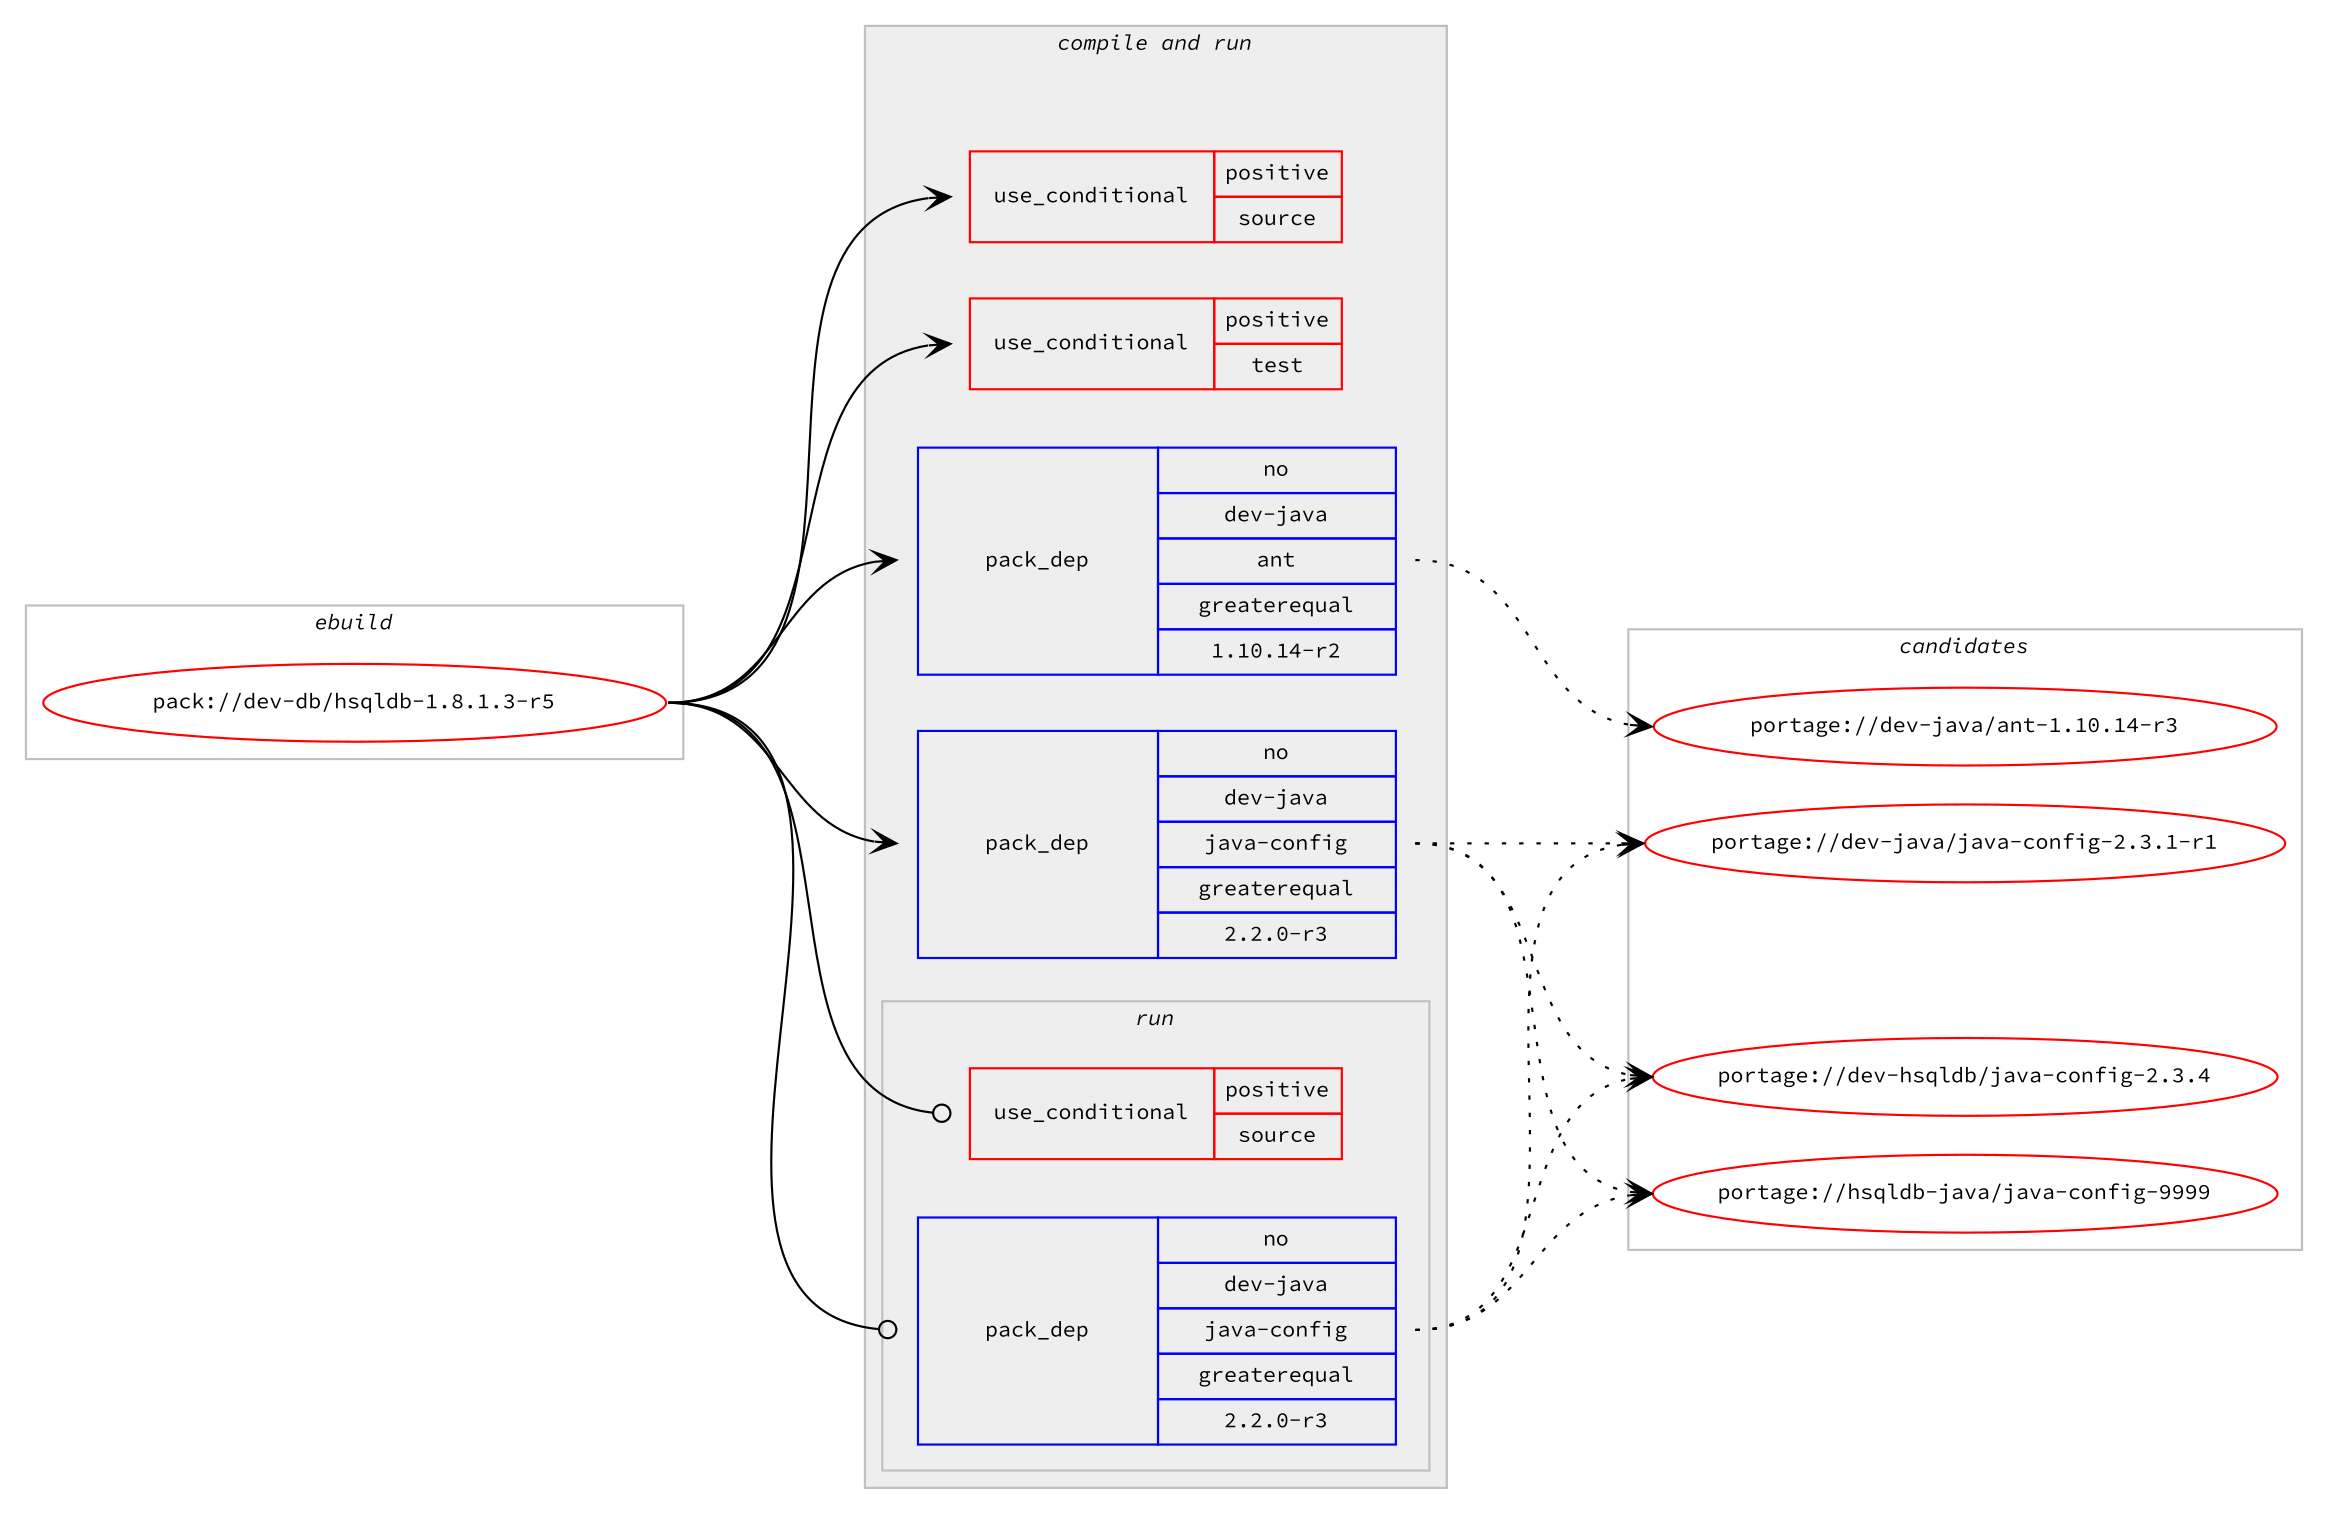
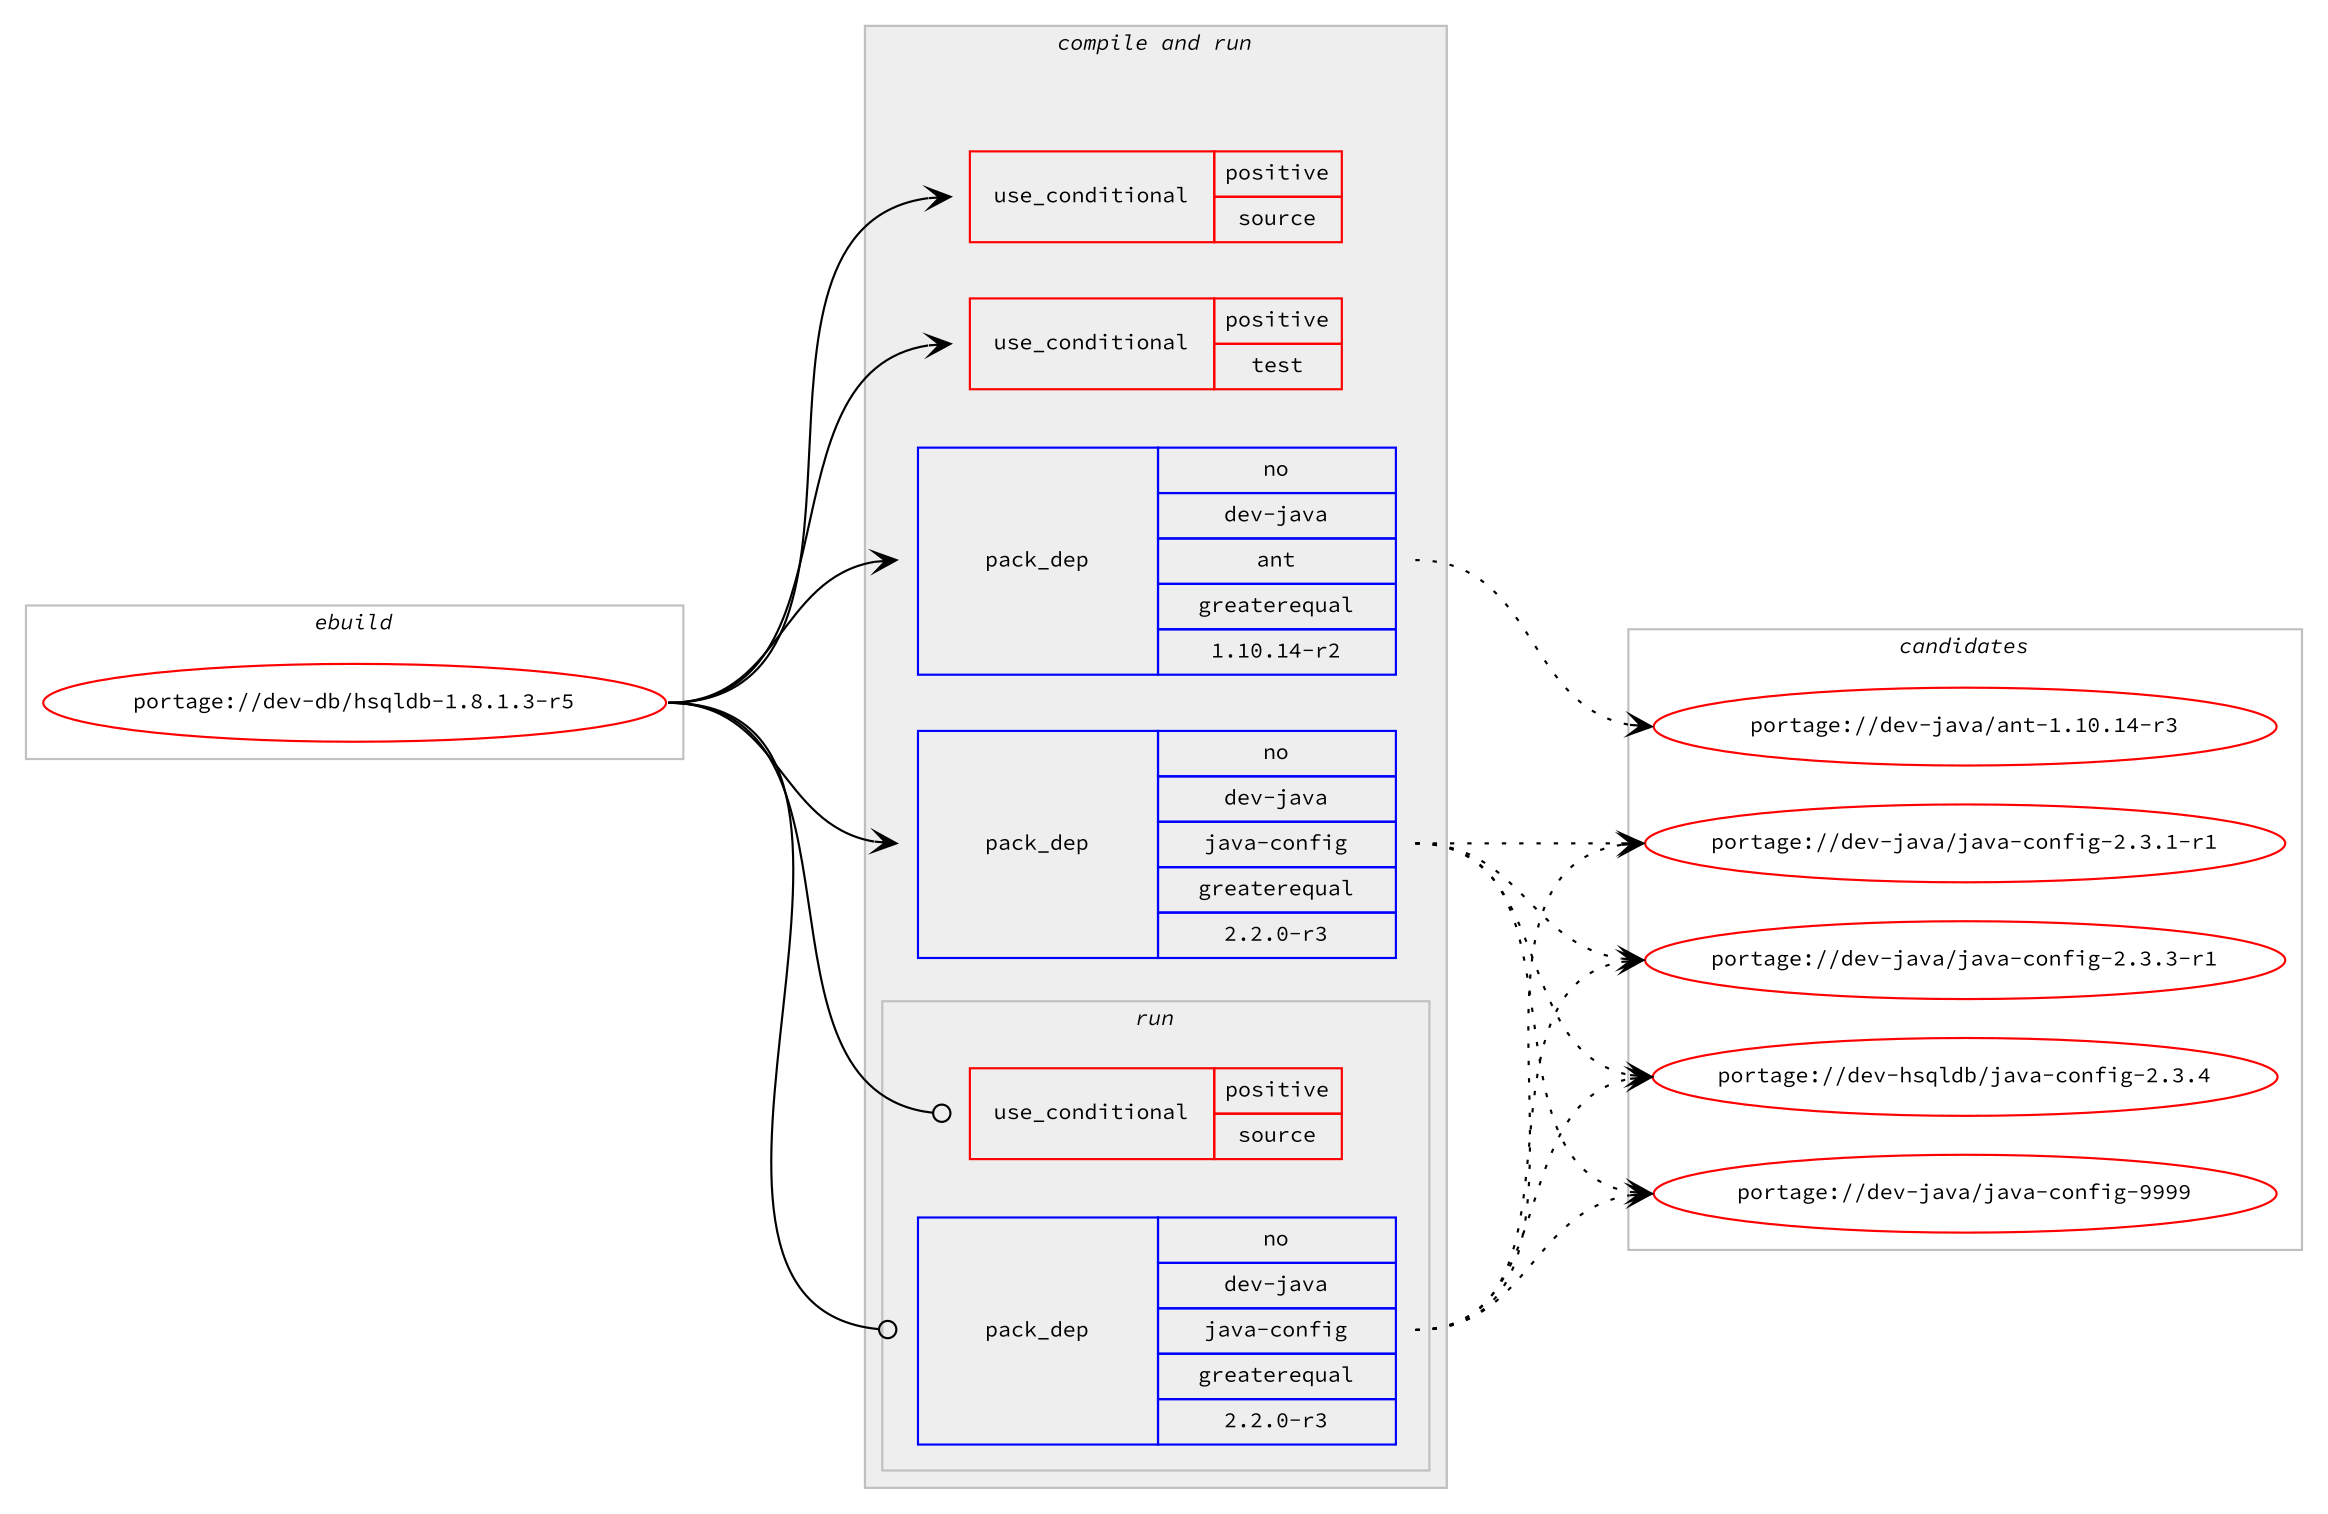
(355, 703) -> (355, 703)
none -> (1965, 960)
(1965, 1194) -> (1965, 1194)
